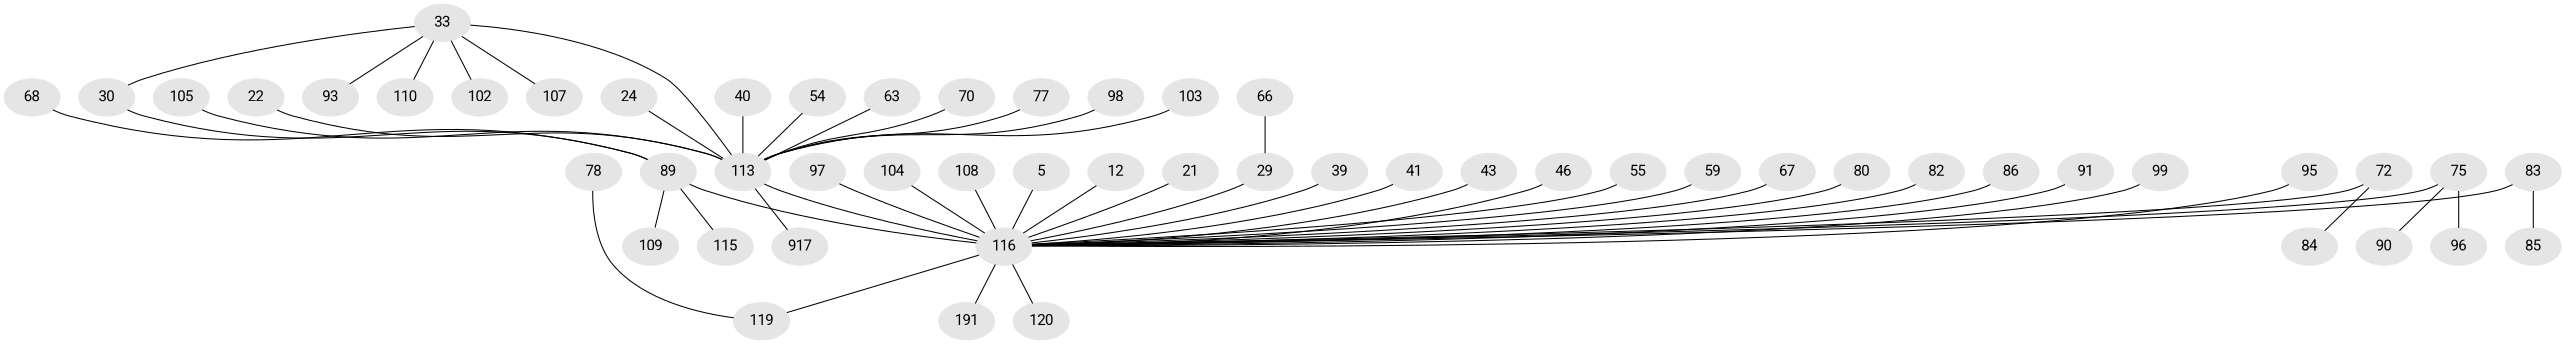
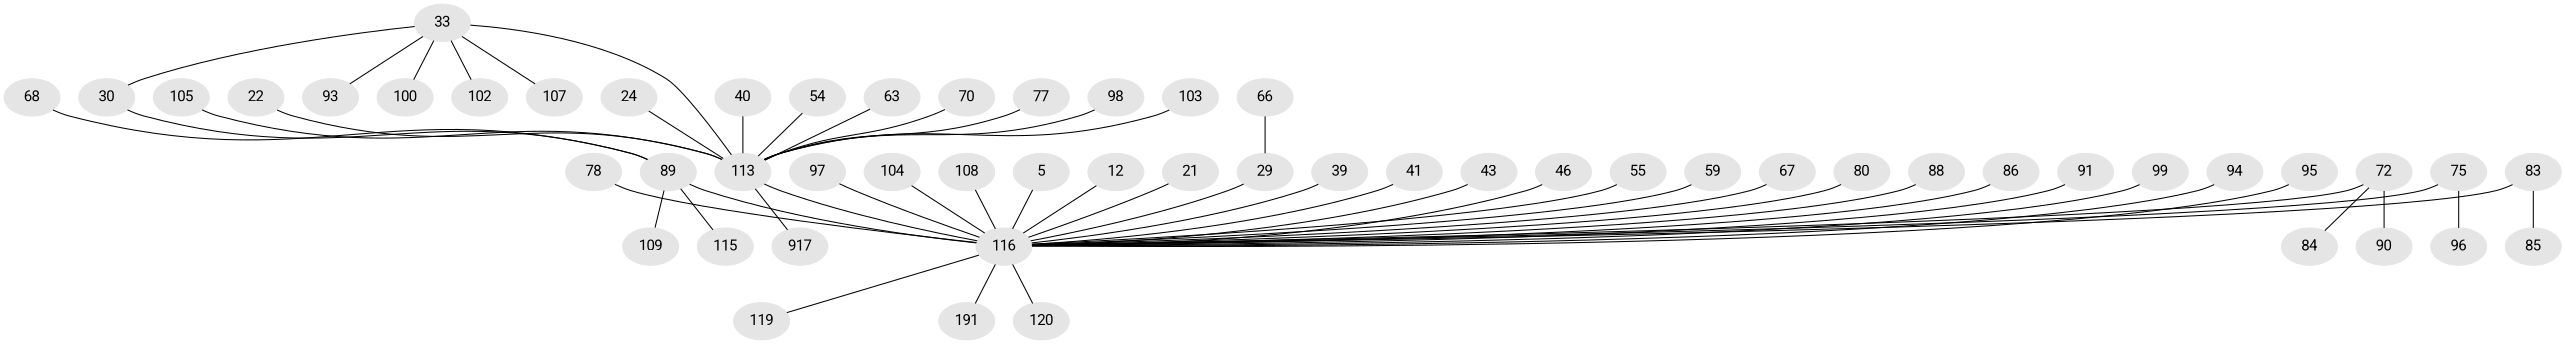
(405, 97) -> (405, 97)
(1936, 172) -> (1936, 172)
none -> (2235, 172)
(2422, 209) -> (2384, 211)
(634, 283) -> (767, 216)
